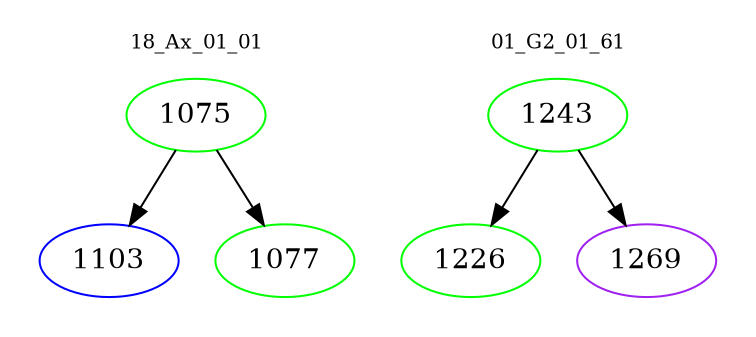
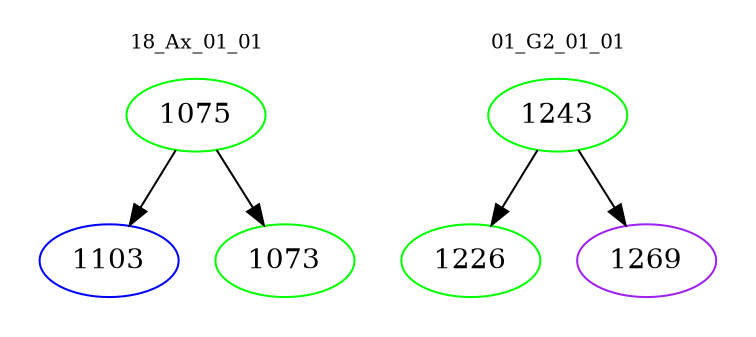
(559, 43) -> (559, 43)
(285, 261) -> (285, 261)
